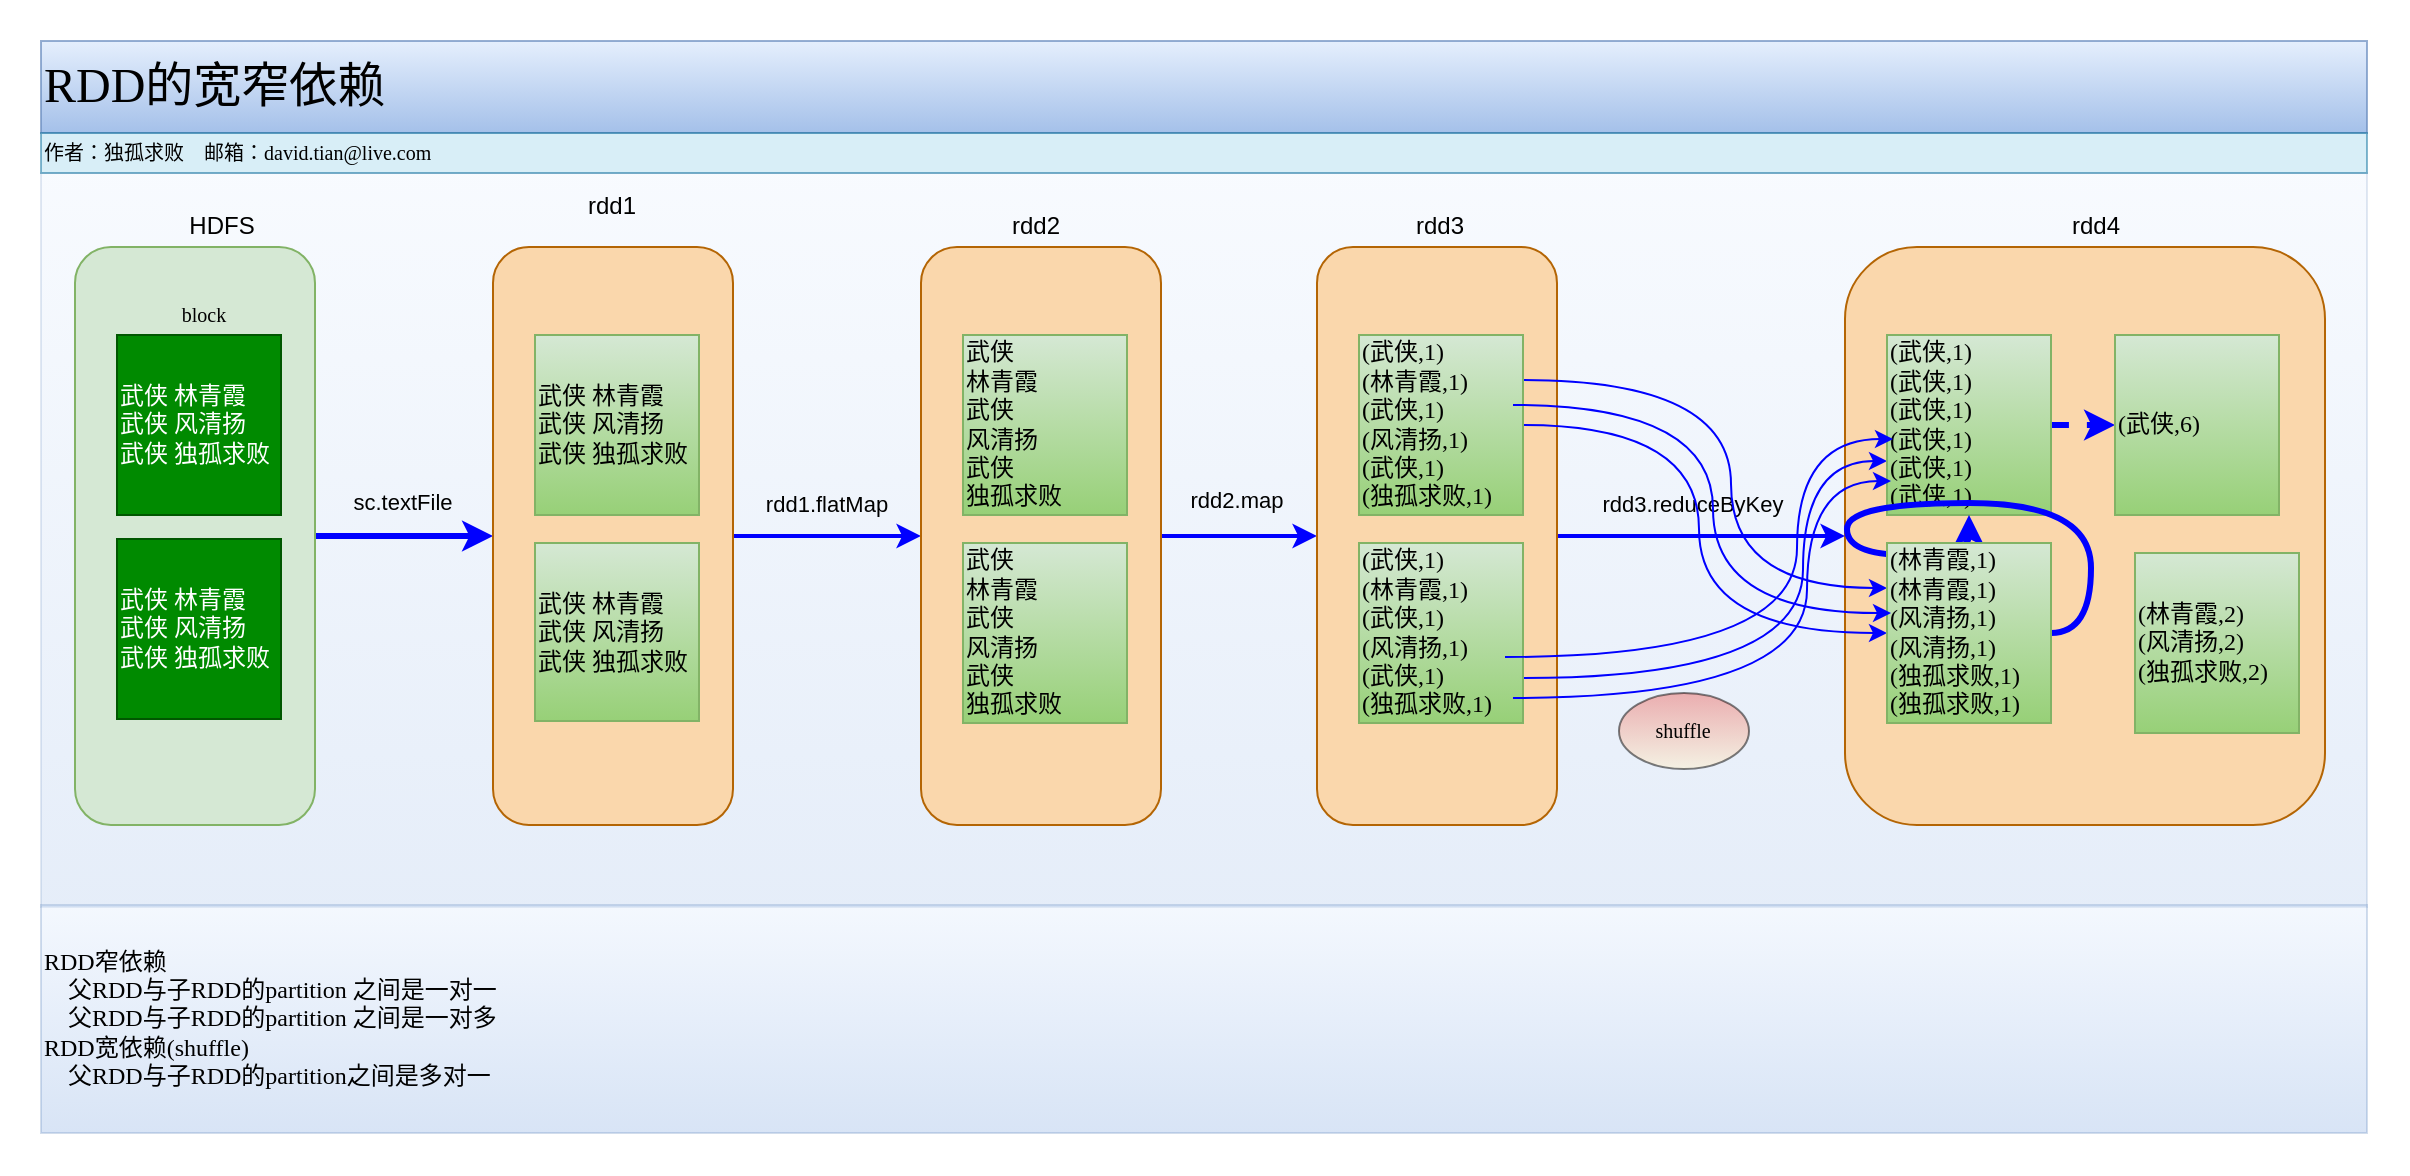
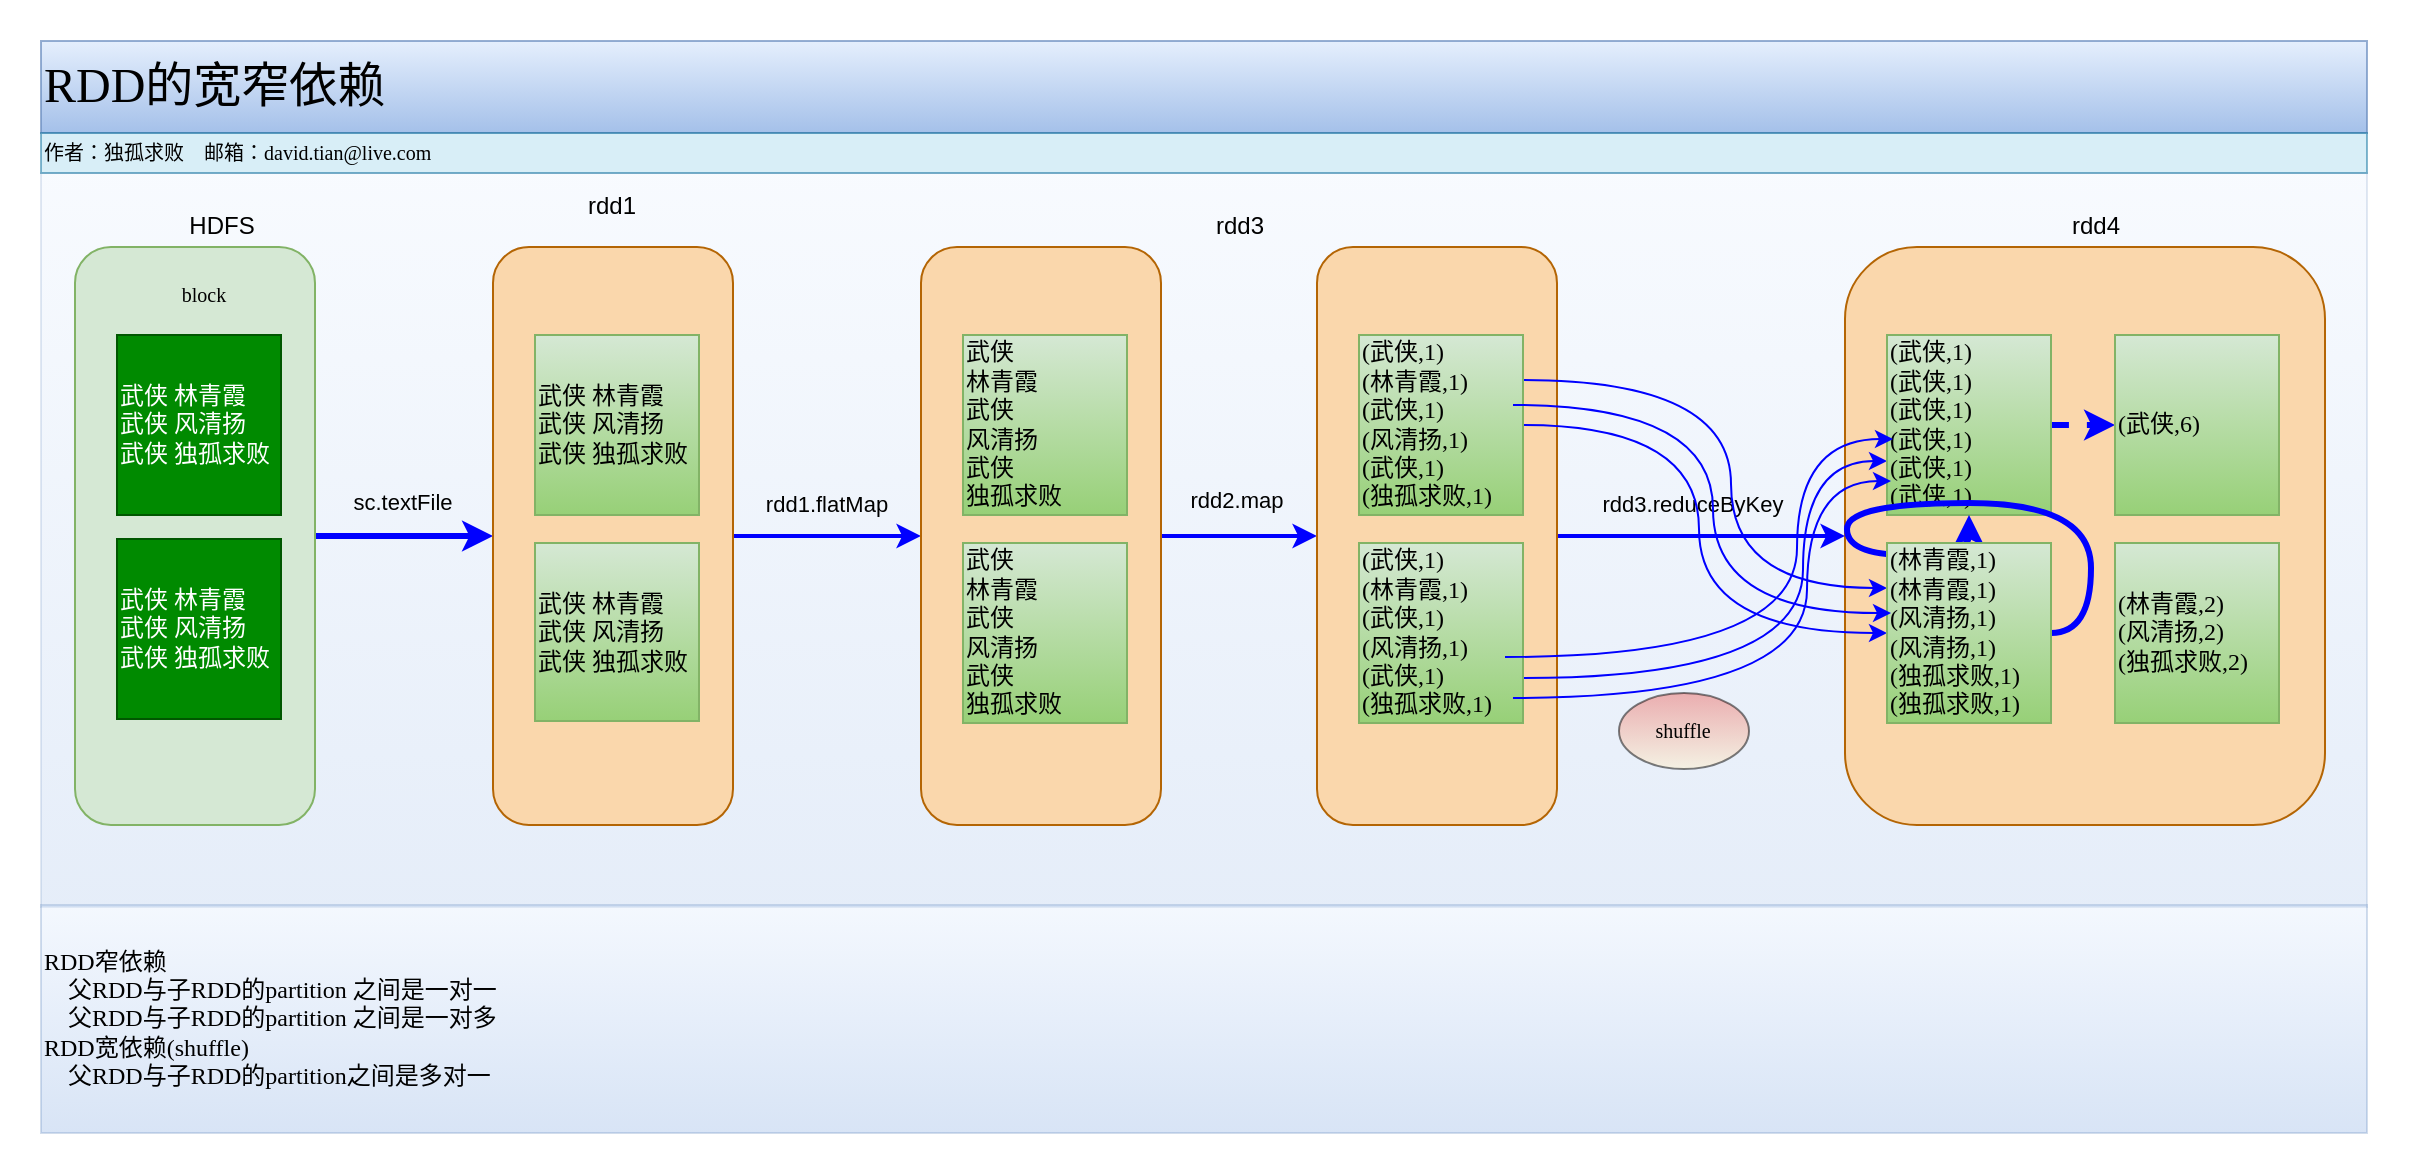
(1037, 227) -> none
(1441, 227) -> (1241, 227)
(205, 315) -> (205, 295)
(2217, 643) -> (2197, 633)
